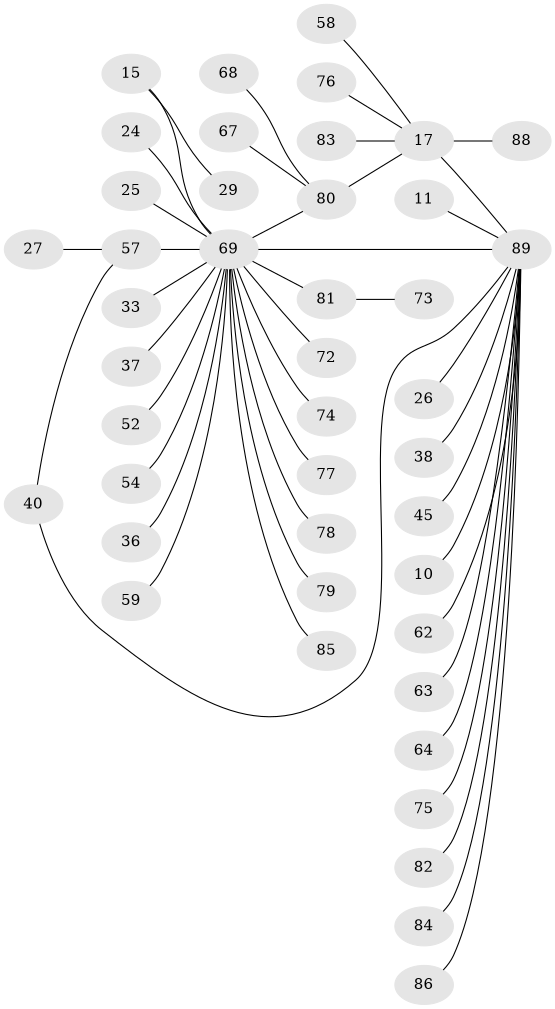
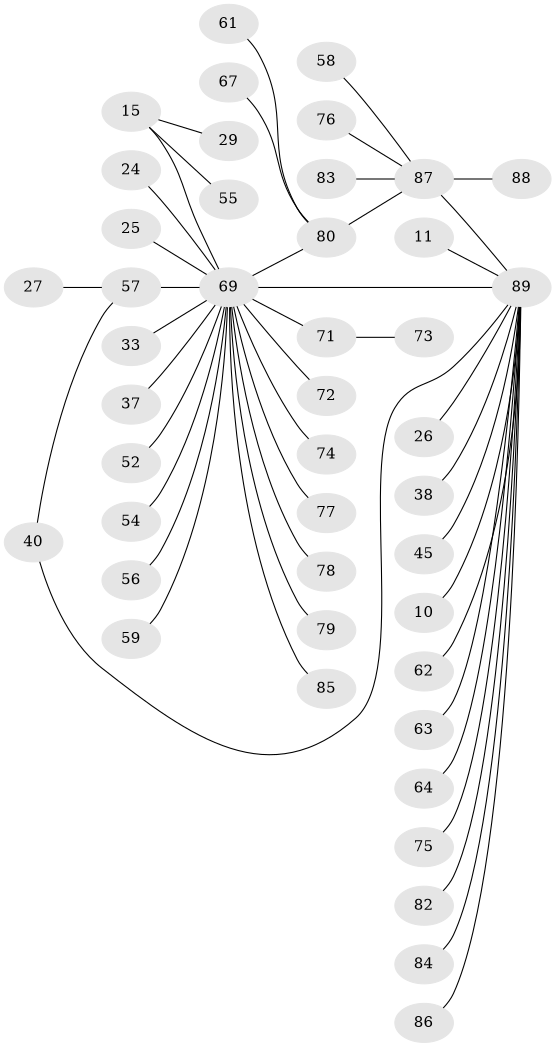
(229, 74) -> (229, 24)
(424, 141) -> (424, 179)
none -> (229, 200)
(327, 299) -> (327, 337)
(131, 542) -> (131, 580)
